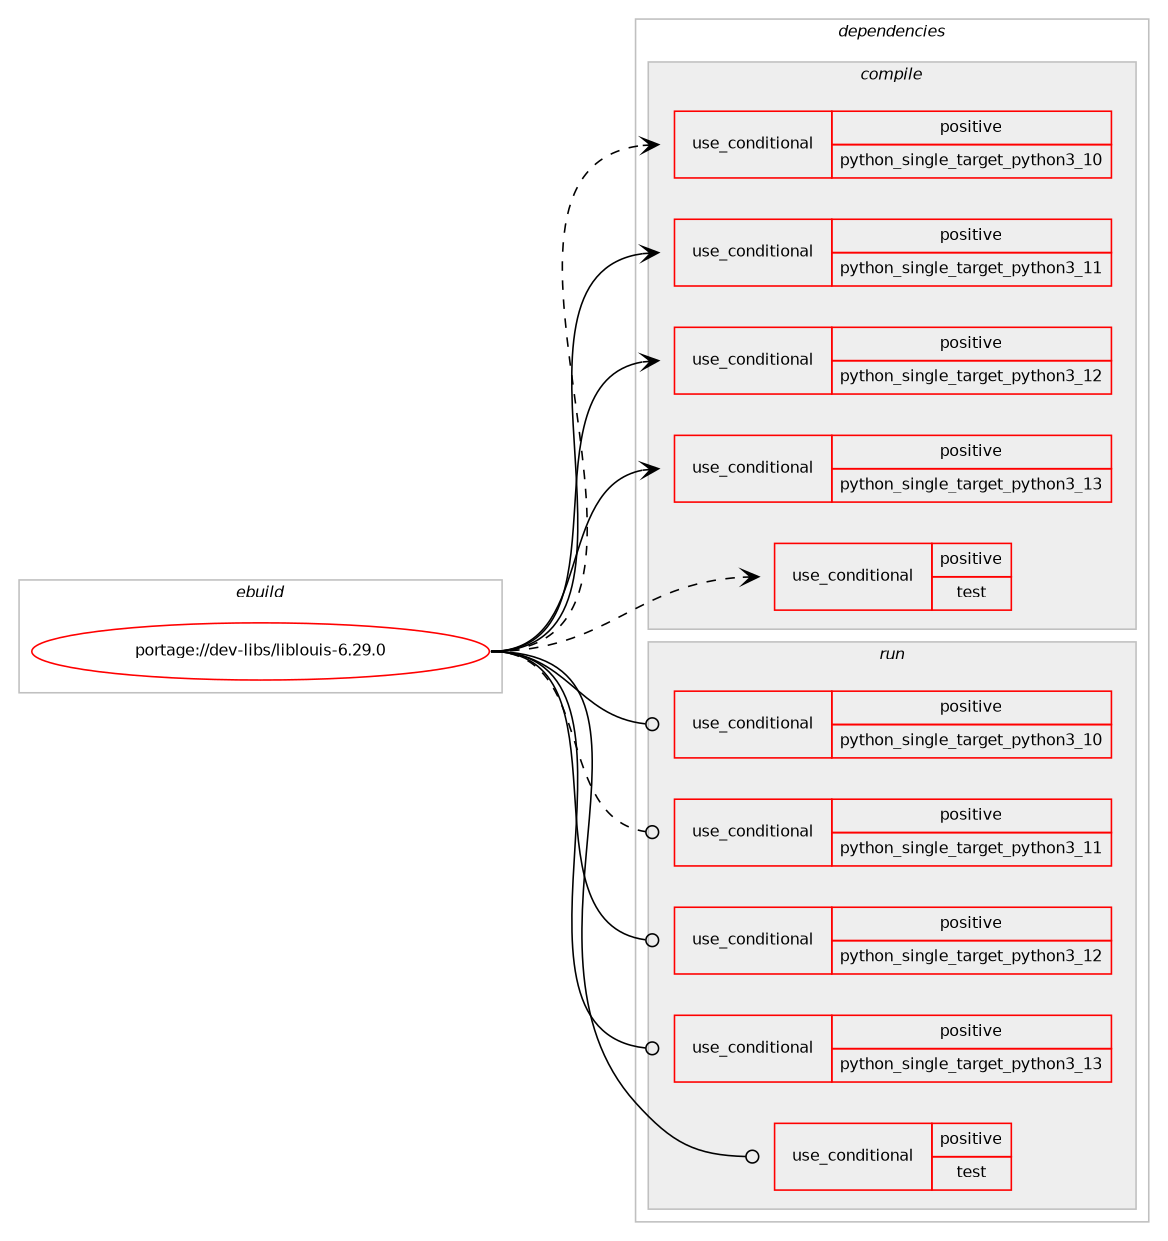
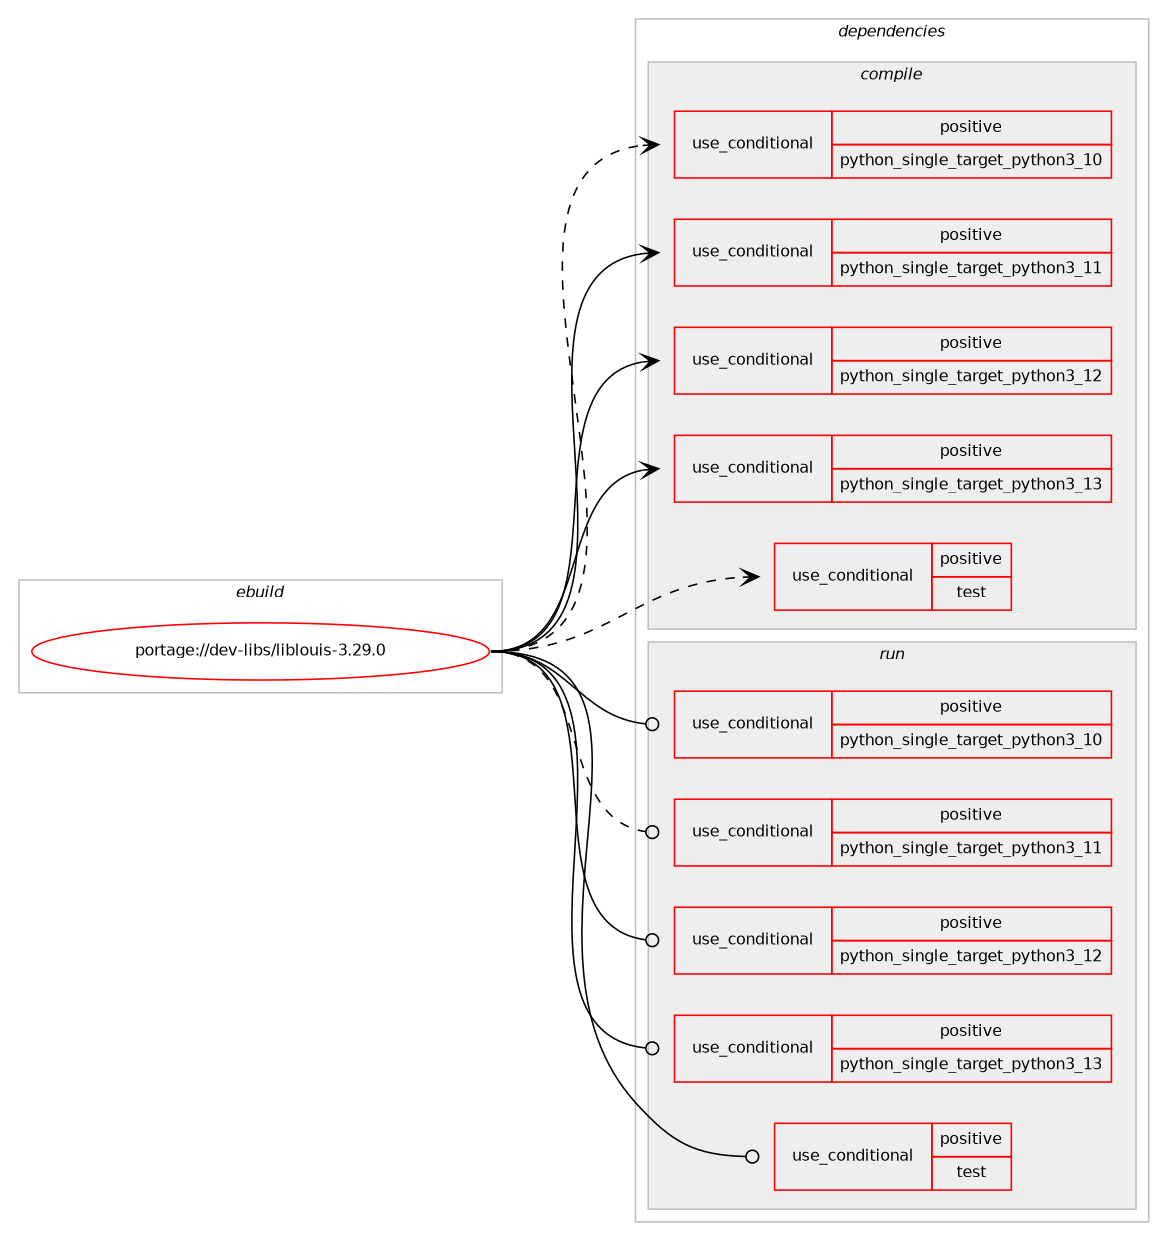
(261, 651) -> (261, 651)
